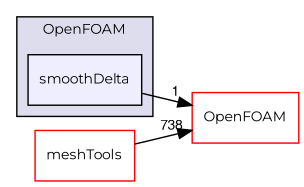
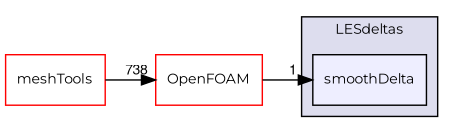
(85, 30) -> (370, 30)
(162, 98) -> (280, 80)
